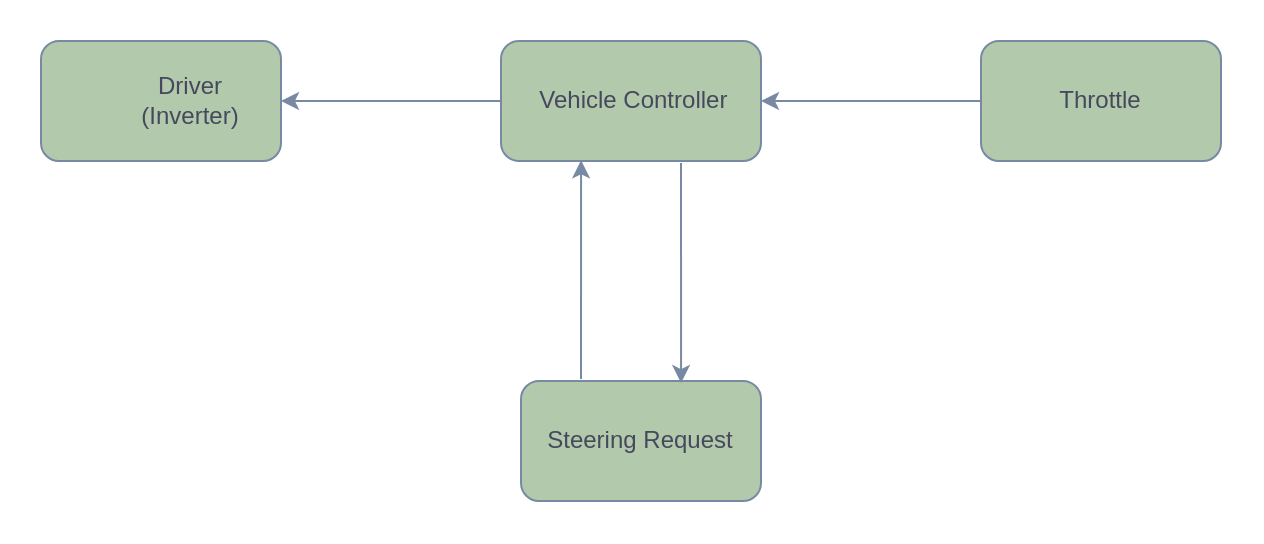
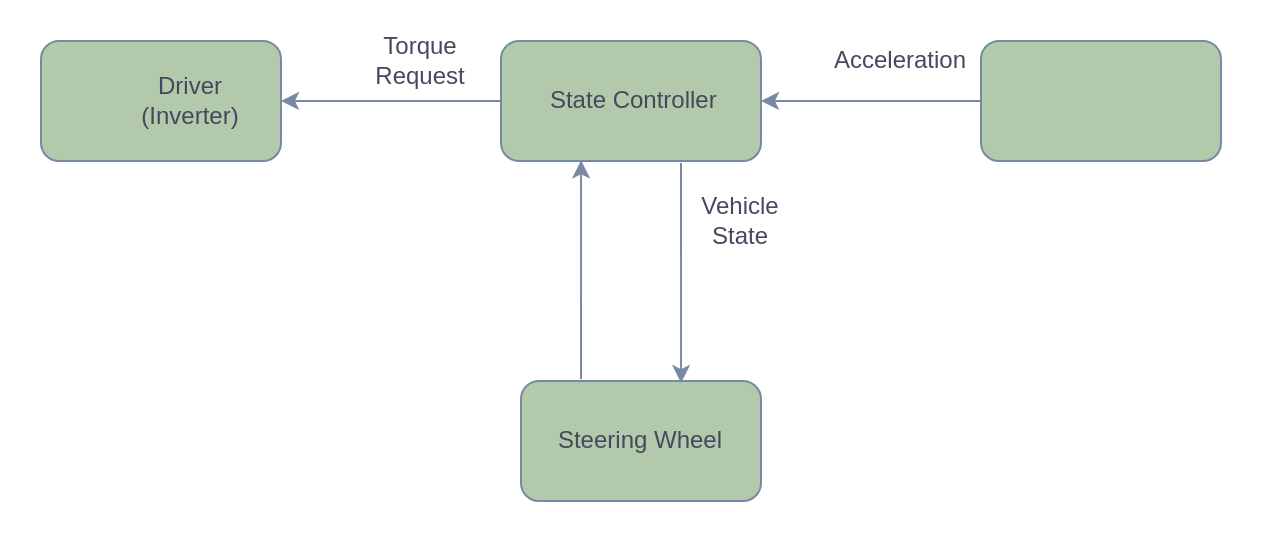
none -> (421, 61)
none -> (901, 61)
(641, 101) -> (641, 101)
(1101, 101) -> none
none -> (741, 221)
(641, 441) -> (641, 441)
